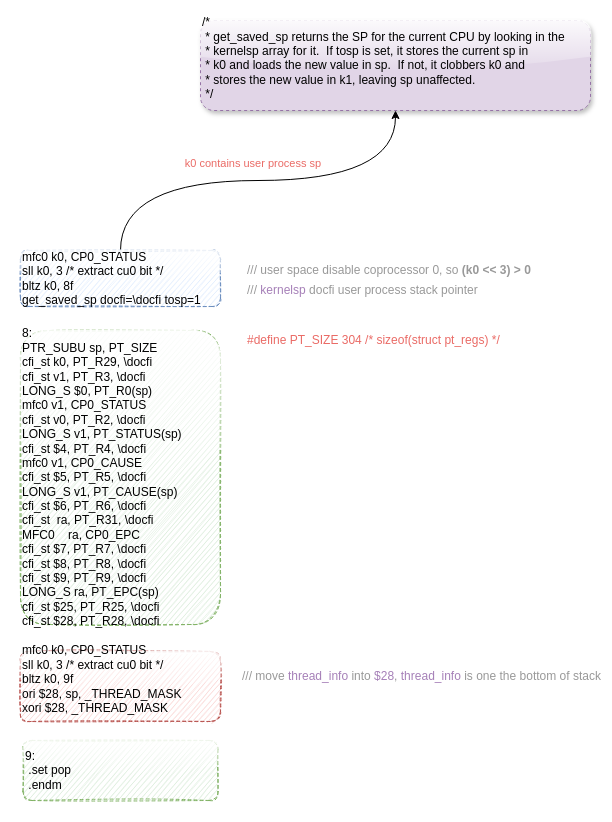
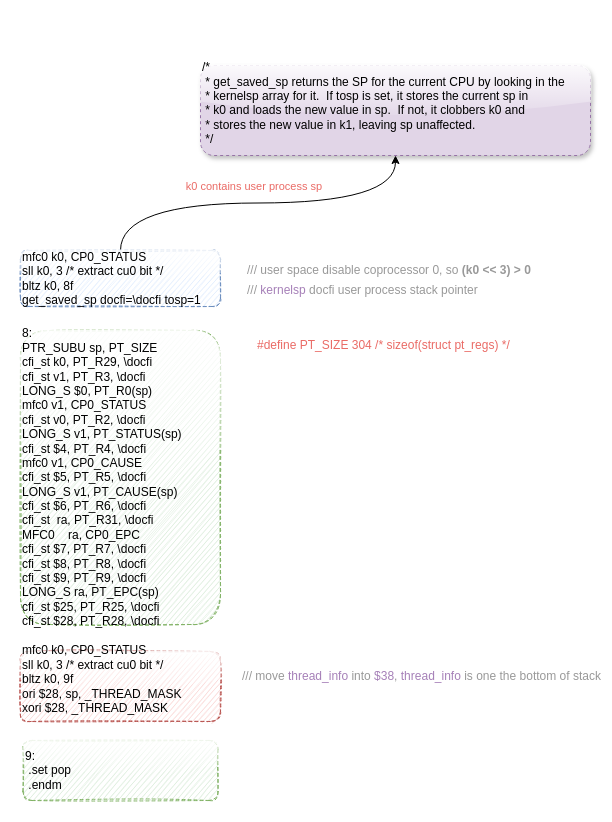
(396, 66) -> (396, 111)
(396, 341) -> (406, 346)
(449, 677) -> (449, 677)
